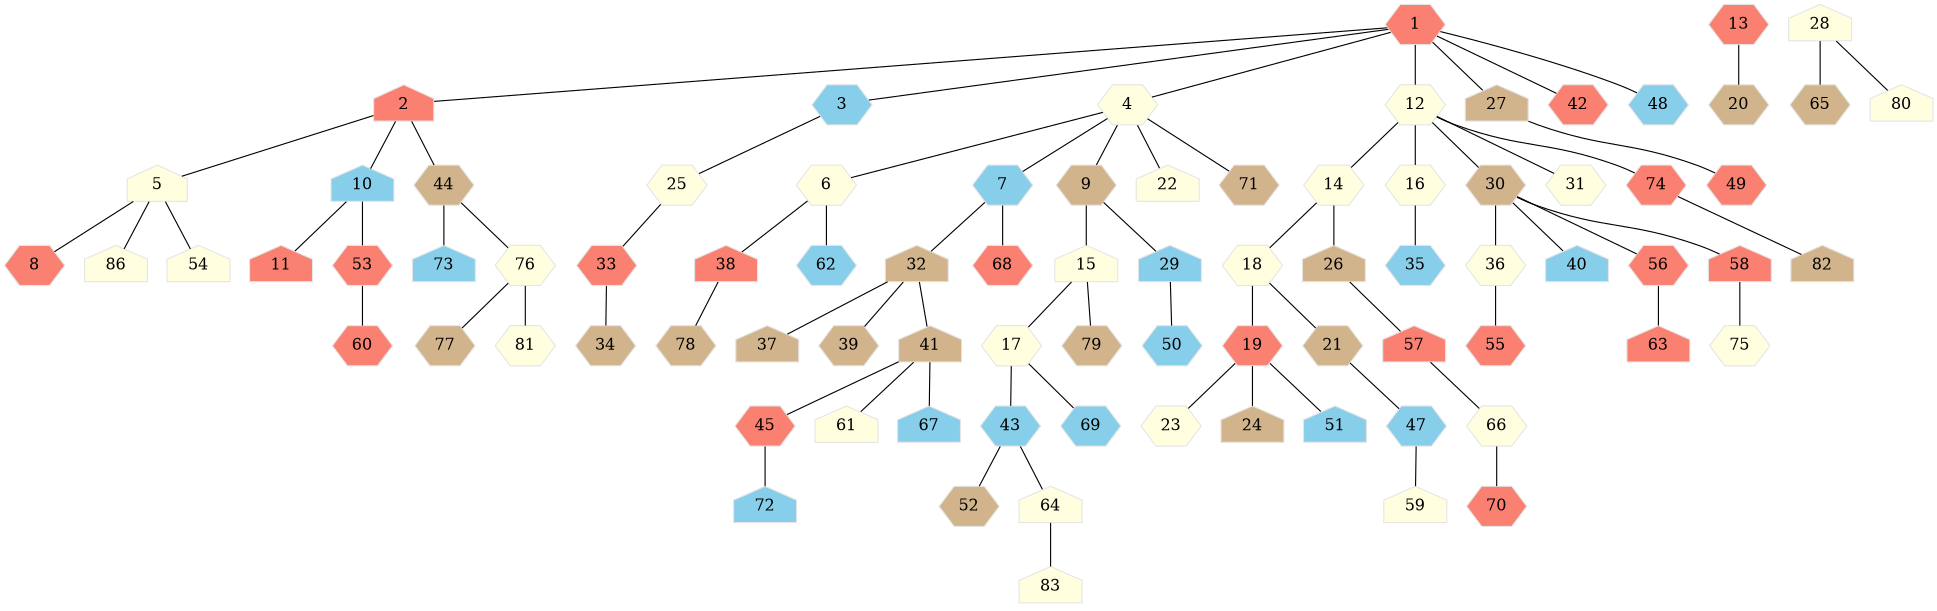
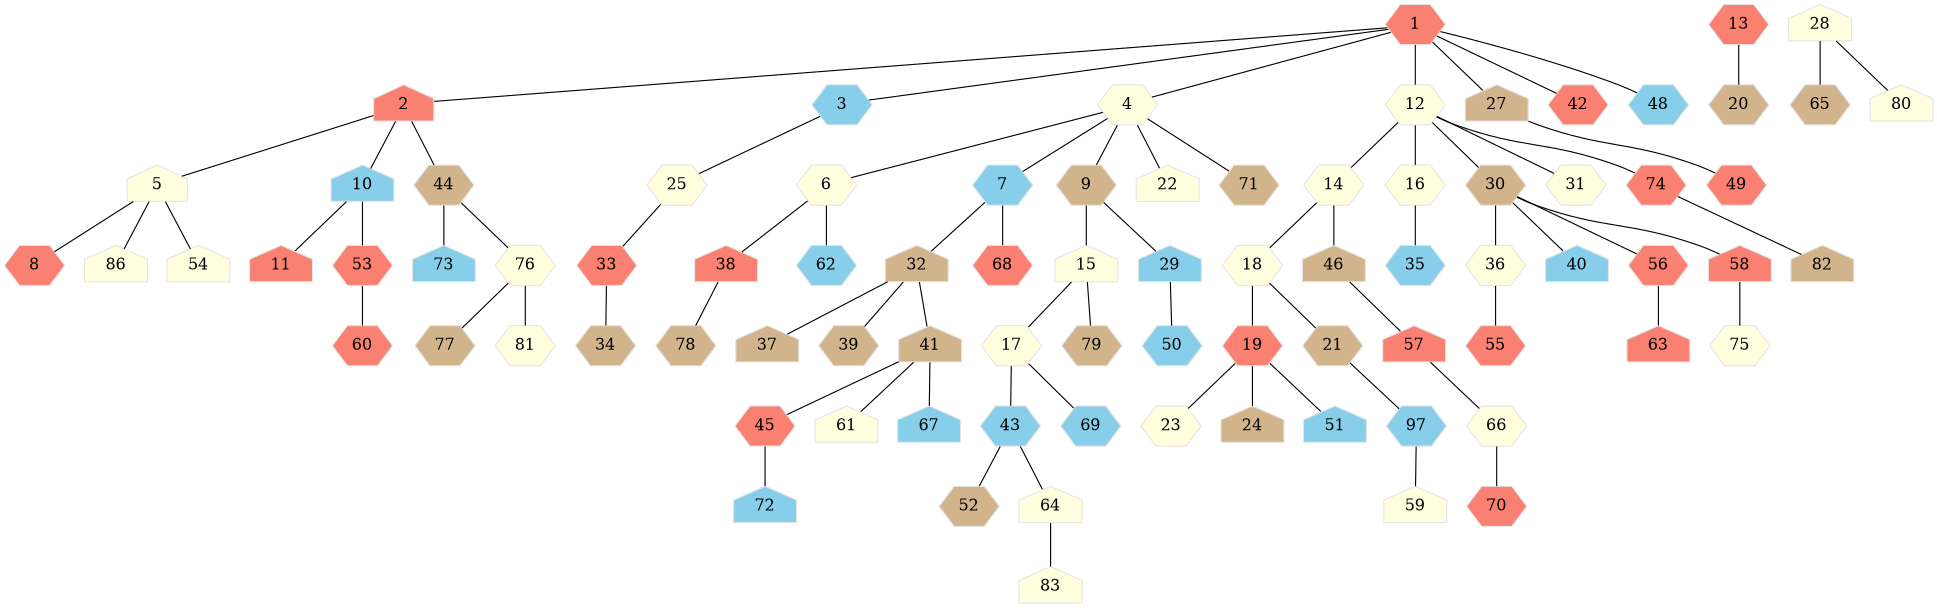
(1334, 265) -> (1334, 265)
(1416, 426) -> (1416, 426)
